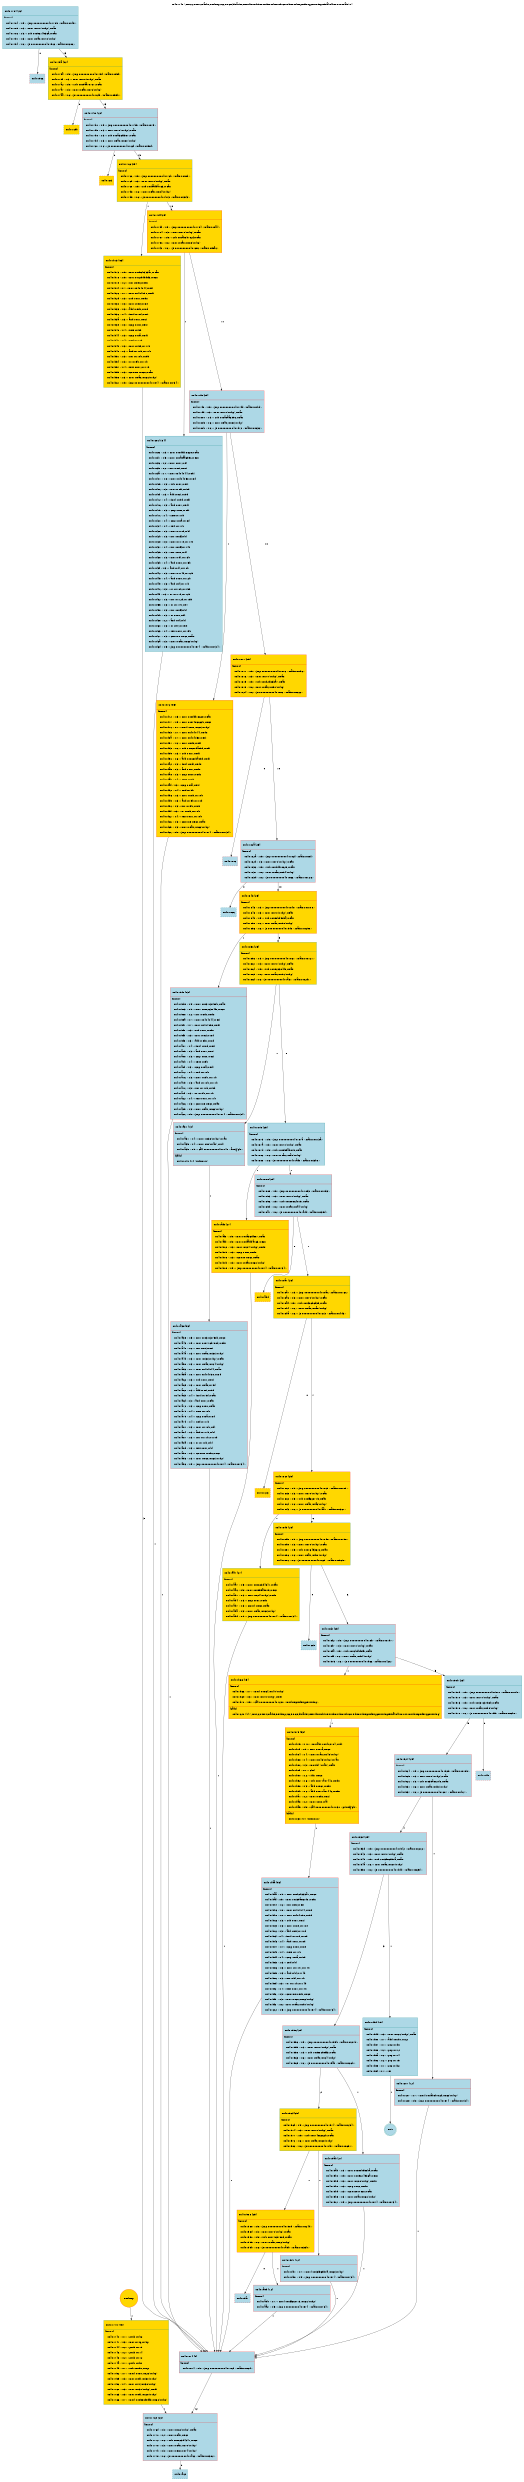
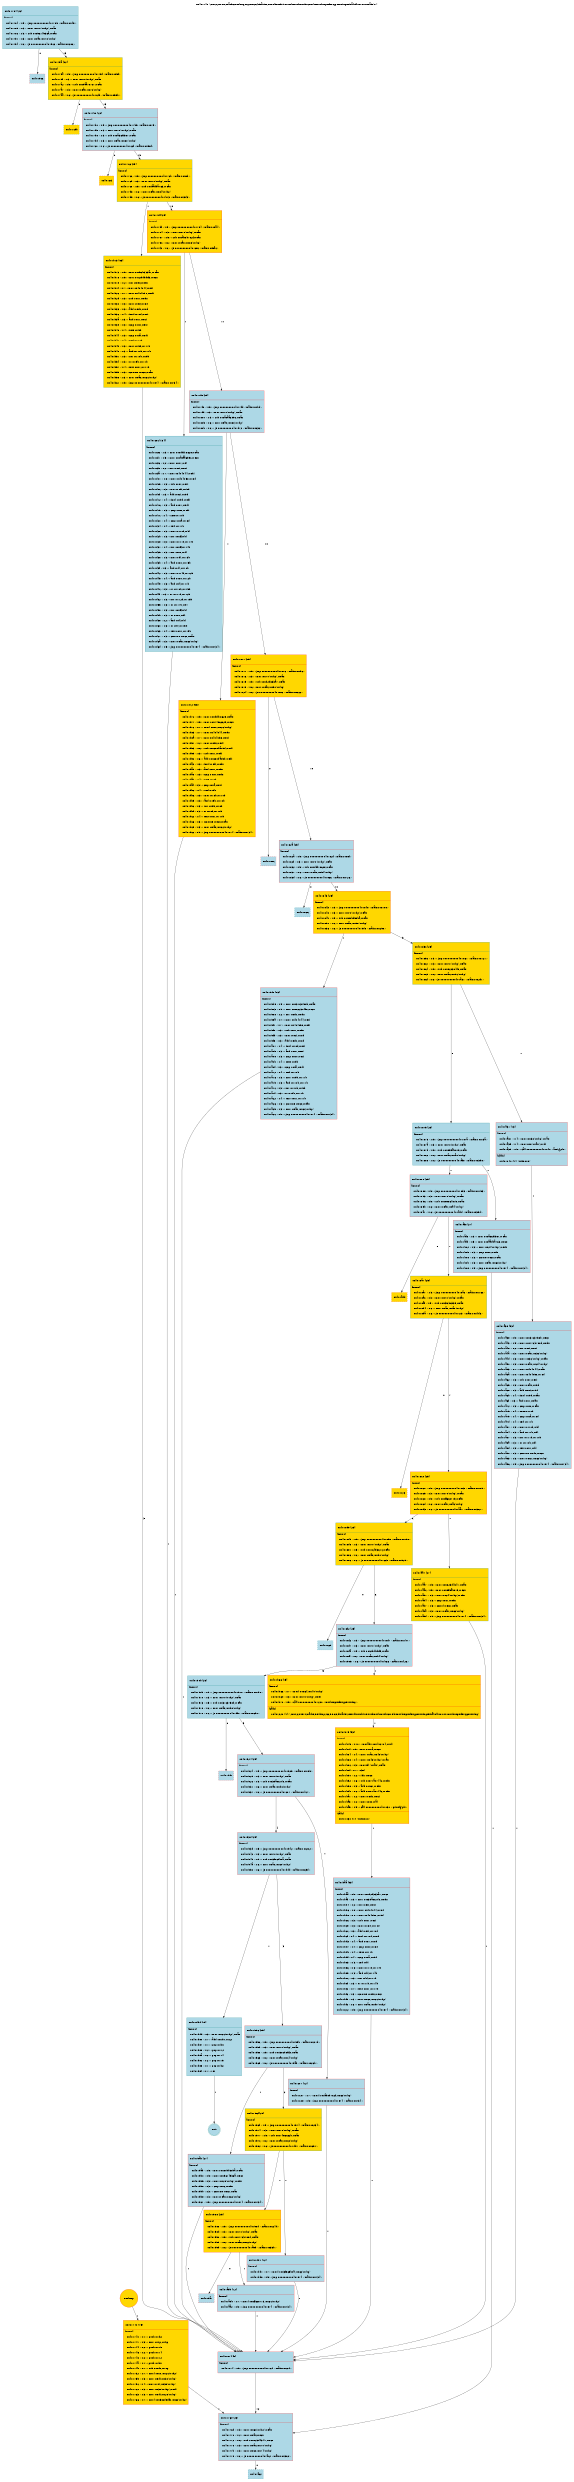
(250, 1246) -> (492, 1246)
(217, 1809) -> (492, 1926)
(136, 2362) -> (156, 2362)
